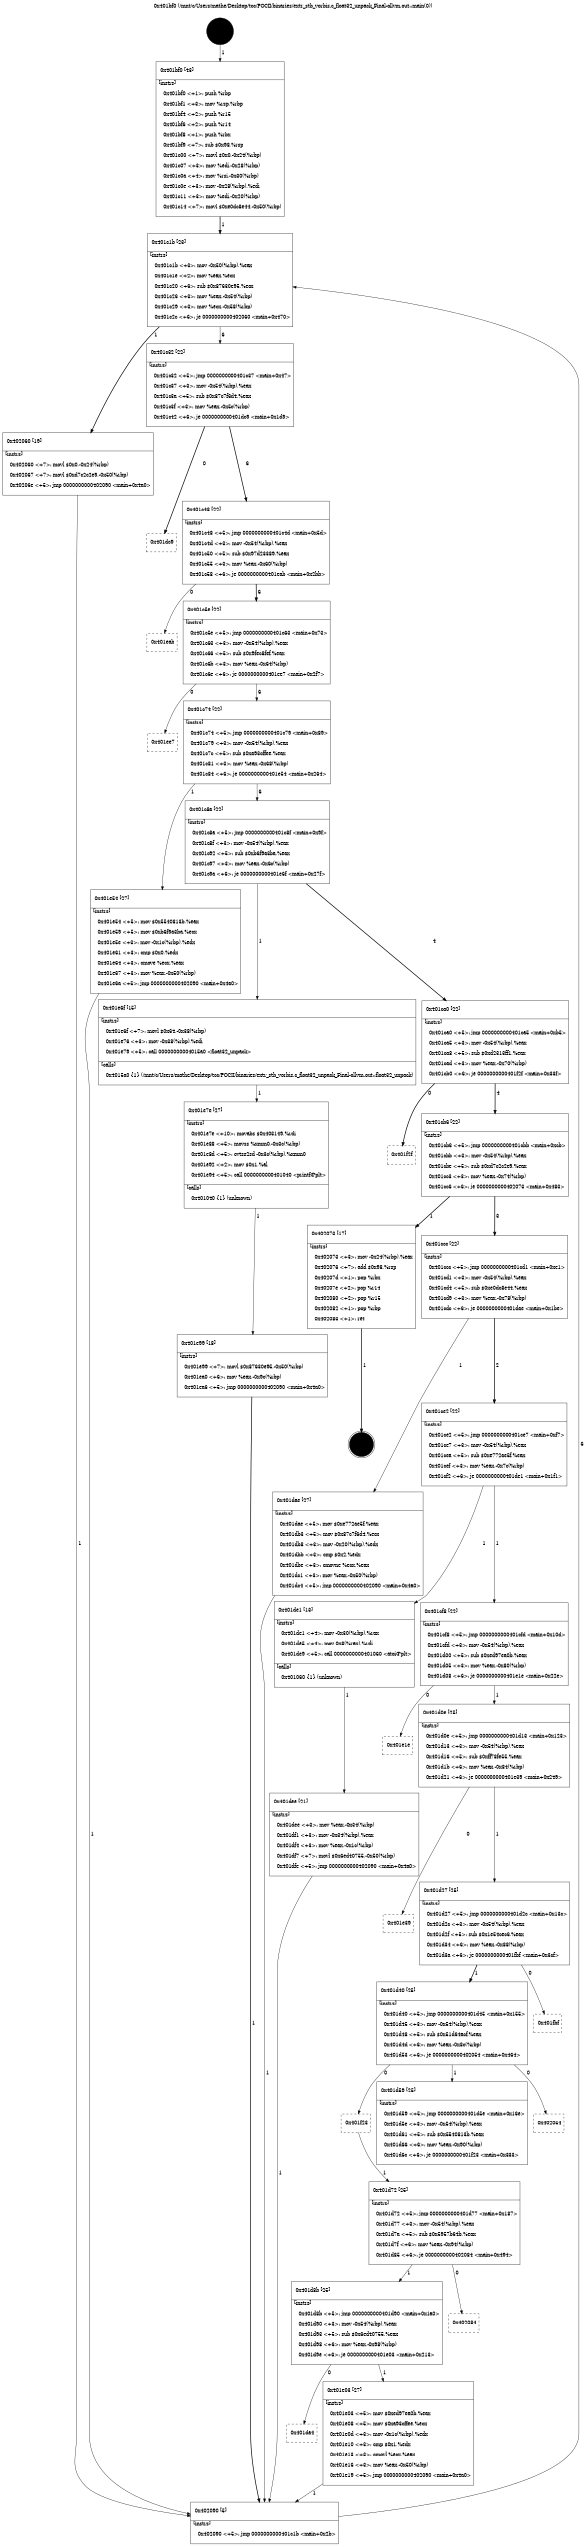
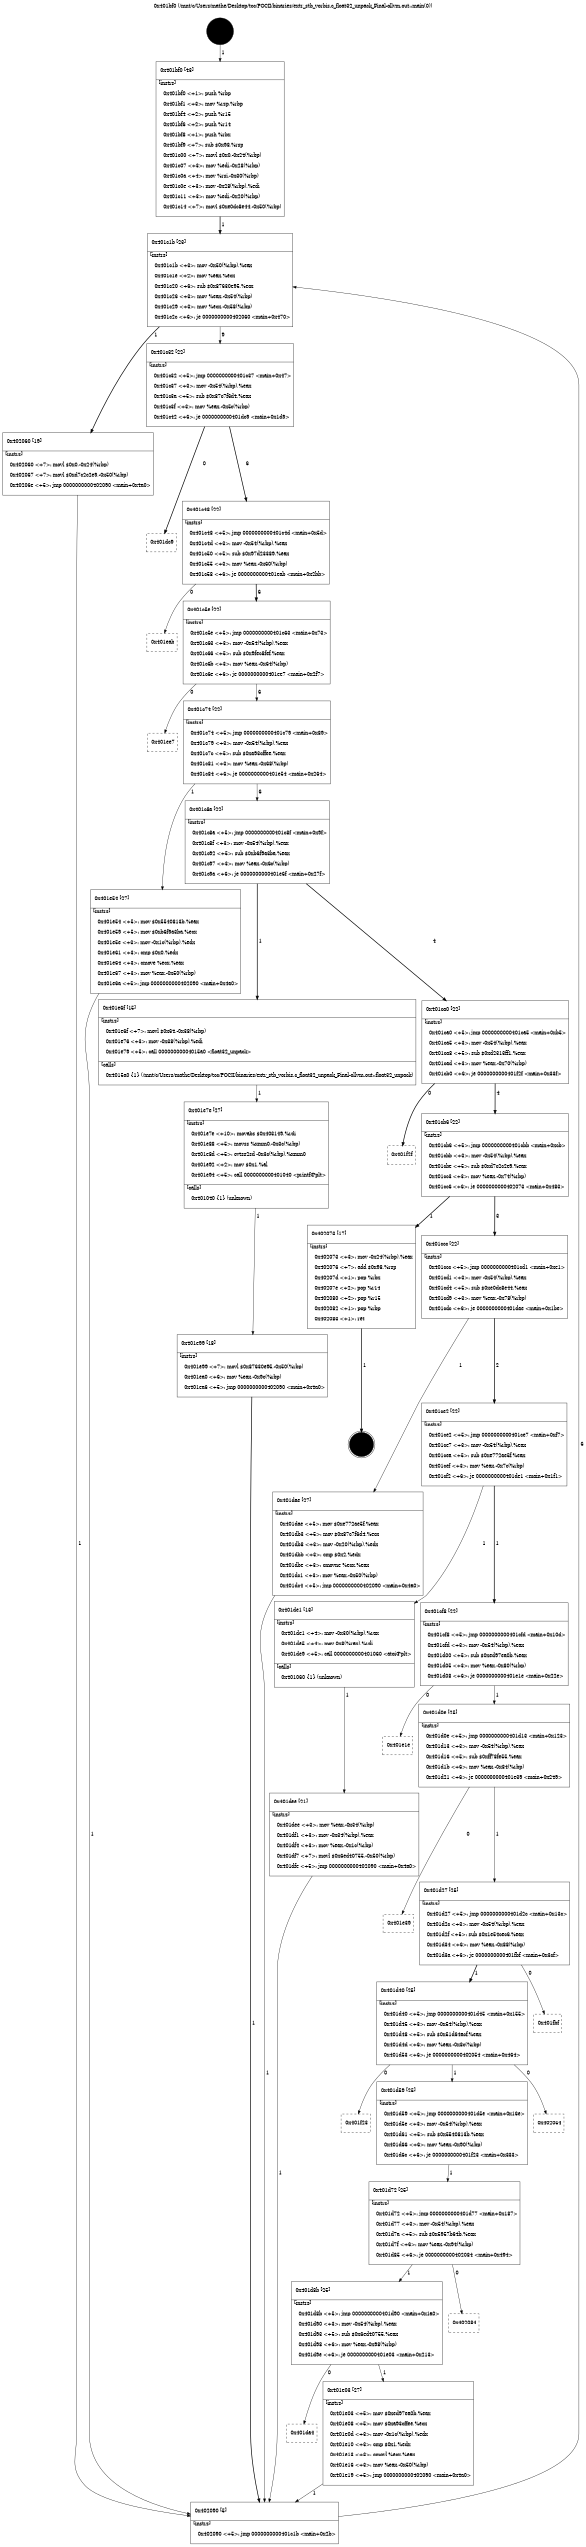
(222, 335) -> (222, 335)
(257, 940) -> (257, 940)
(494, 1543) -> (494, 1543)
(369, 2158) -> (448, 2172)
